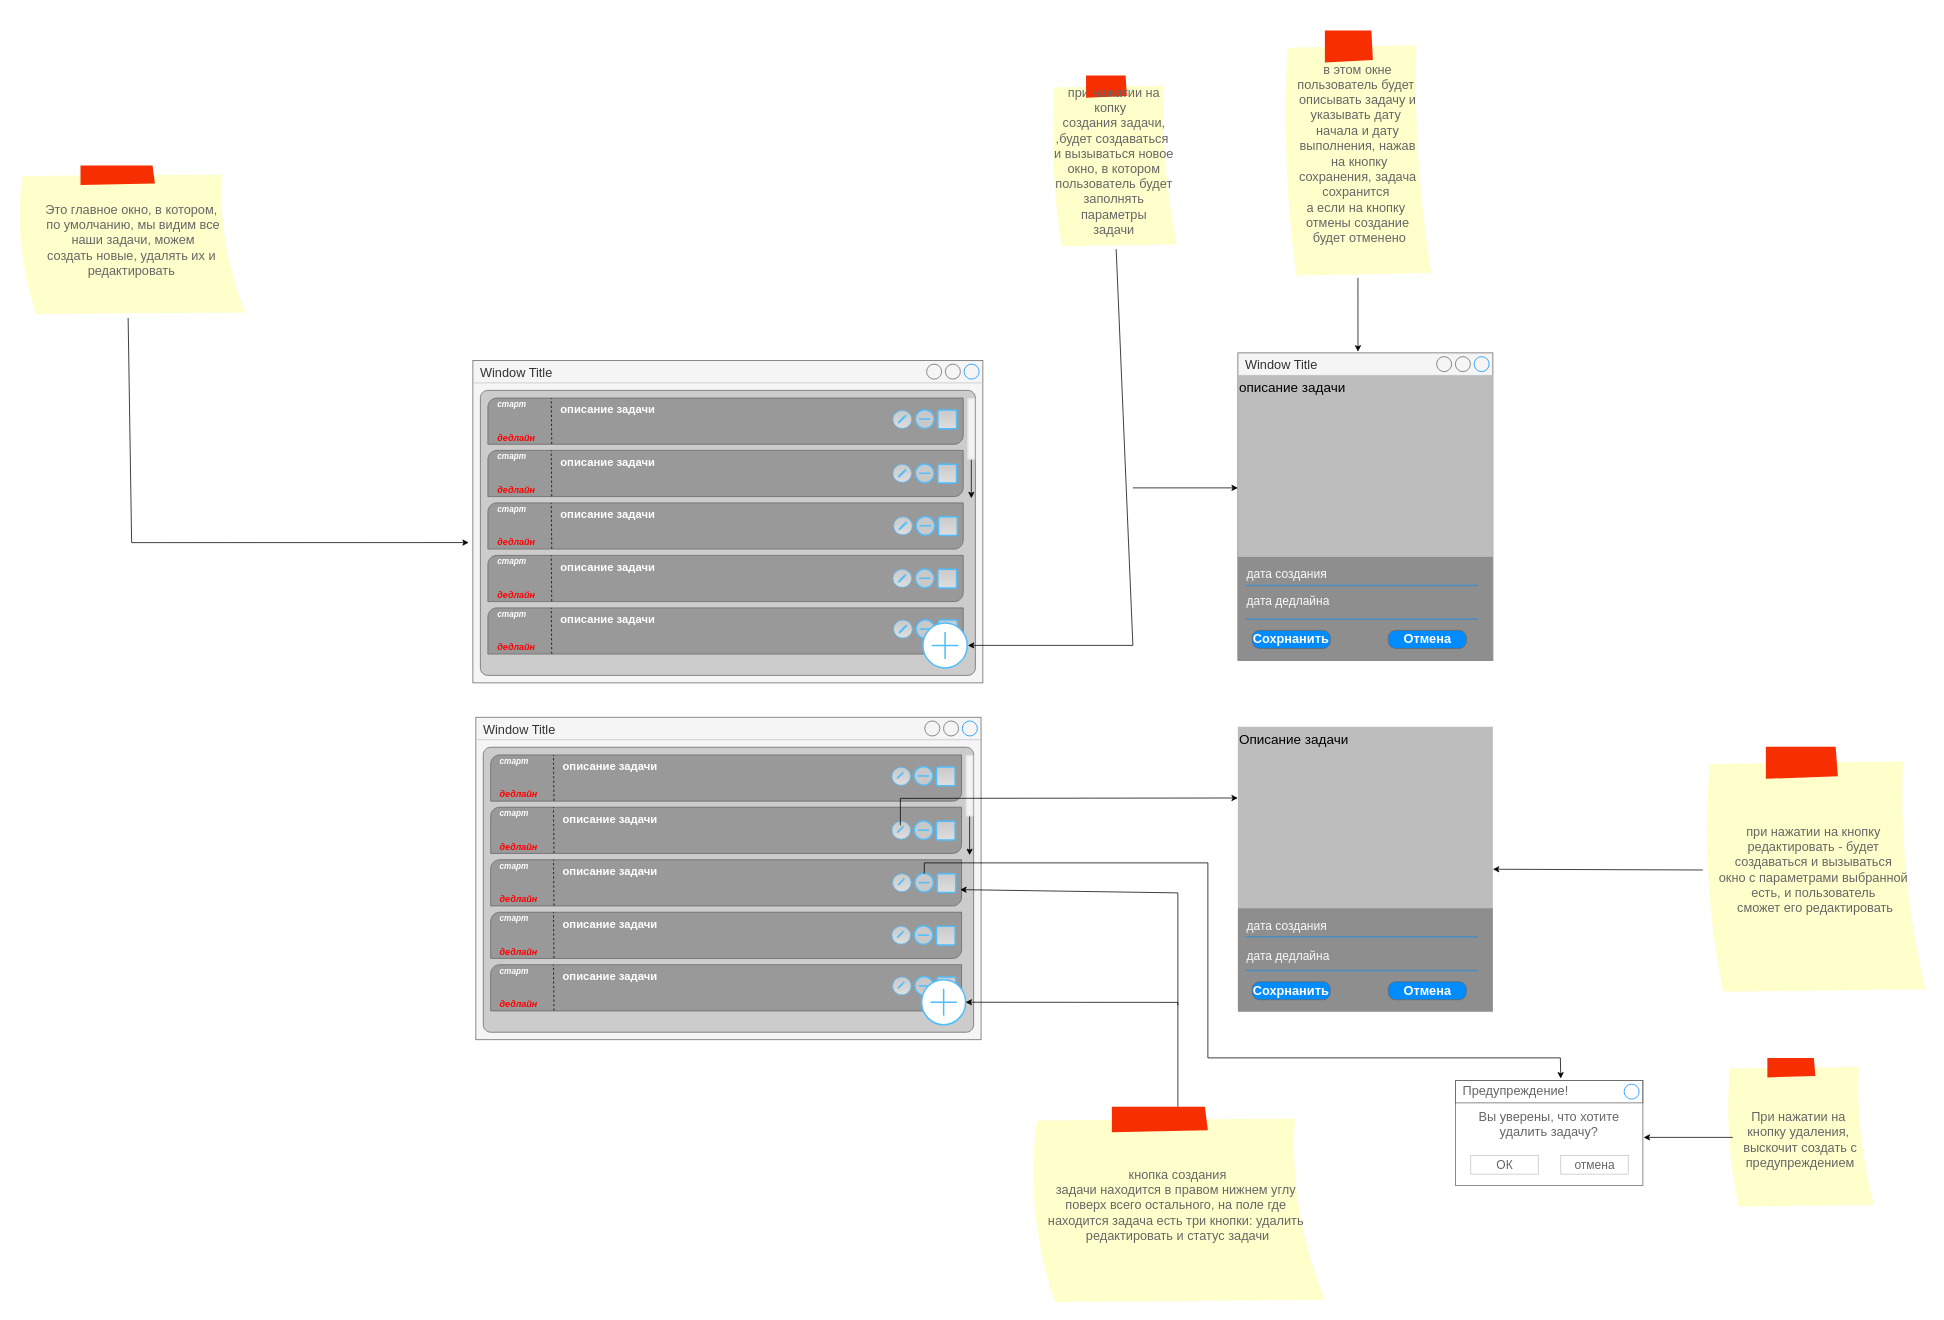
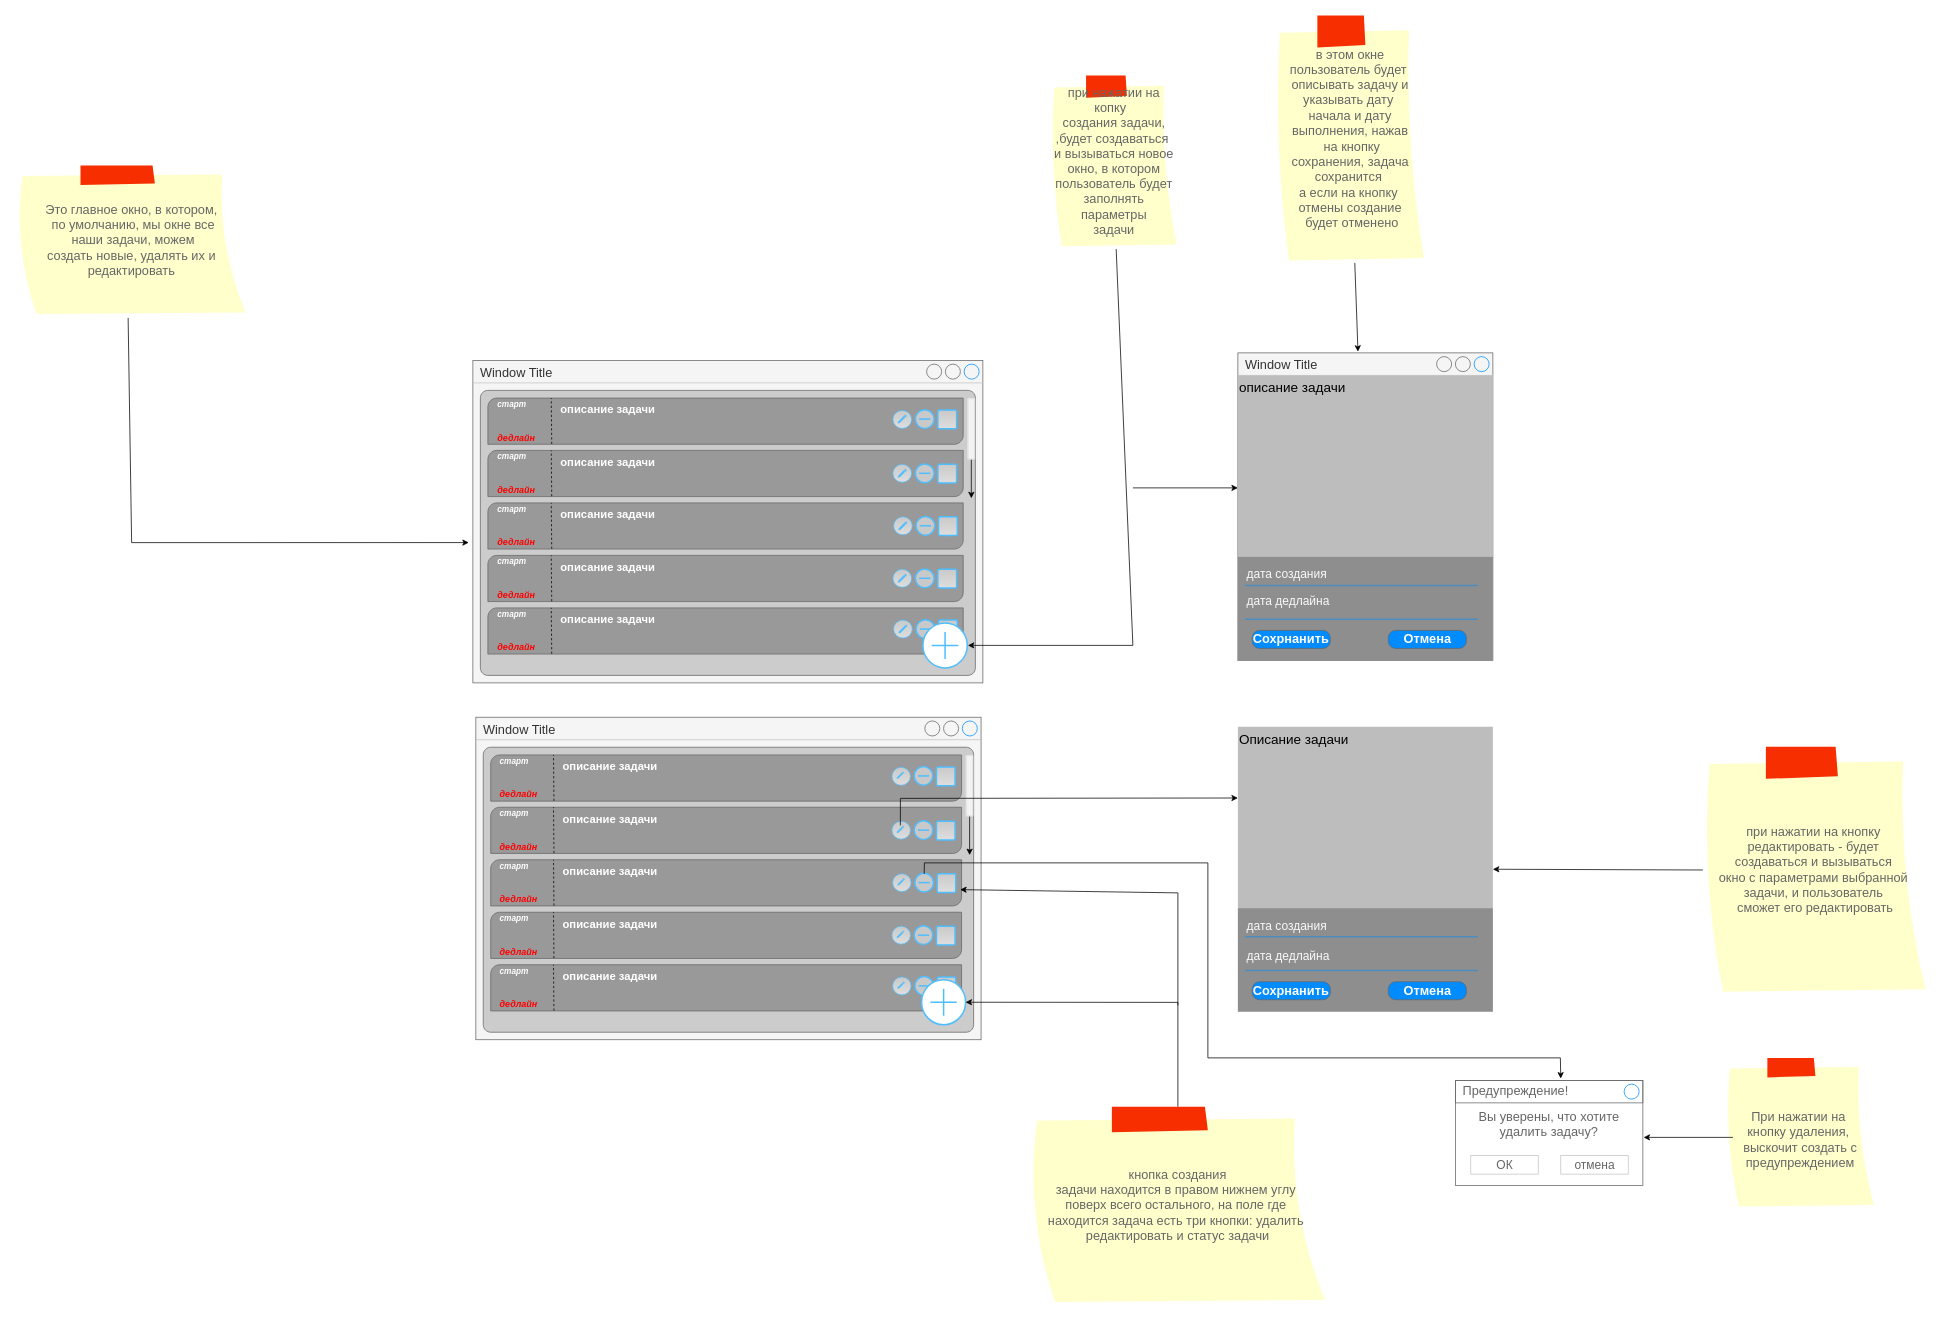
(1358, 154) -> (1350, 139)
(132, 240) -> (132, 240)
(1815, 870) -> (1815, 870)
